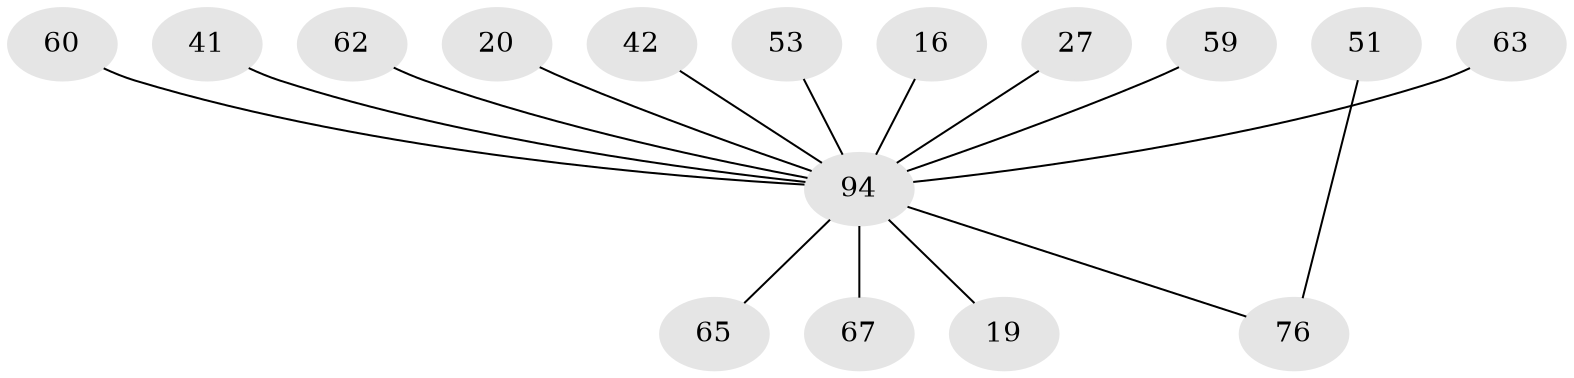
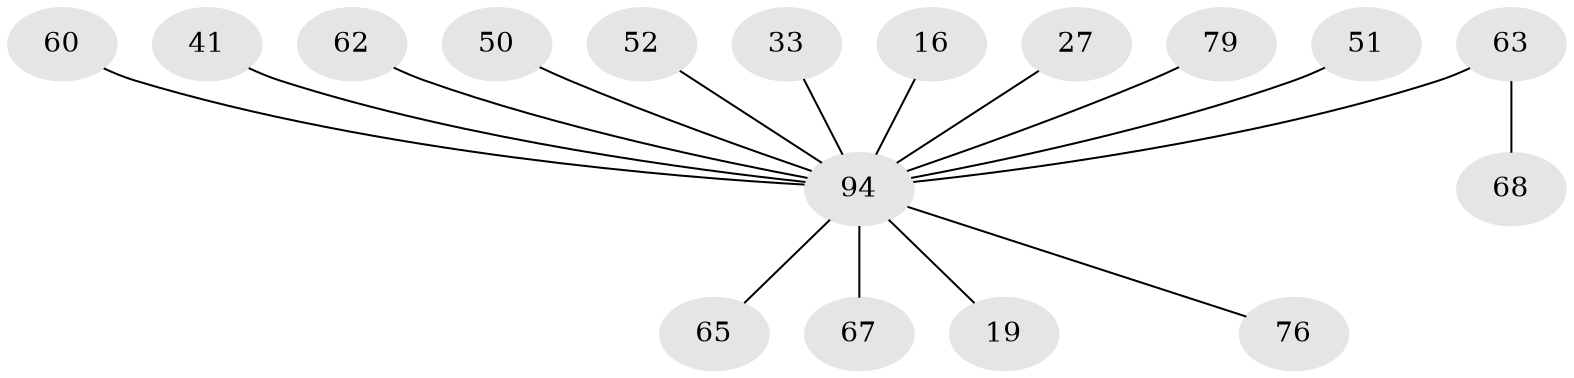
(497, 44) -> (497, 44)
(642, 44) -> (642, 44)
(787, 44) -> (787, 44)
(1222, 44) -> (1222, 44)
(1330, 189) -> (1121, 132)
none -> (1511, 189)
